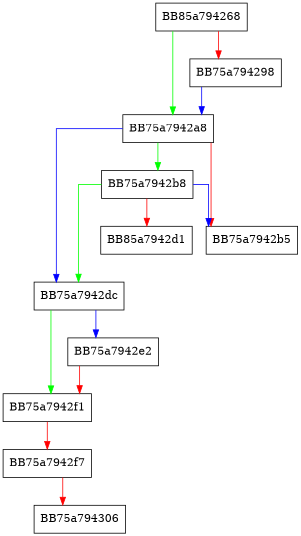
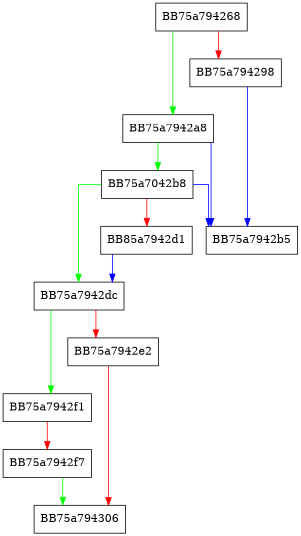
(201, 17) -> (201, 17)
(202, 97) -> (247, 153)
(56, 168) -> (112, 264)
(211, 179) -> (211, 179)
(147, 184) -> (147, 184)
(96, 320) -> (96, 320)
(80, 376) -> (108, 432)
(63, 487) -> (63, 487)
